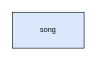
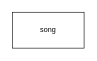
(48, 30) -> (48, 30)
